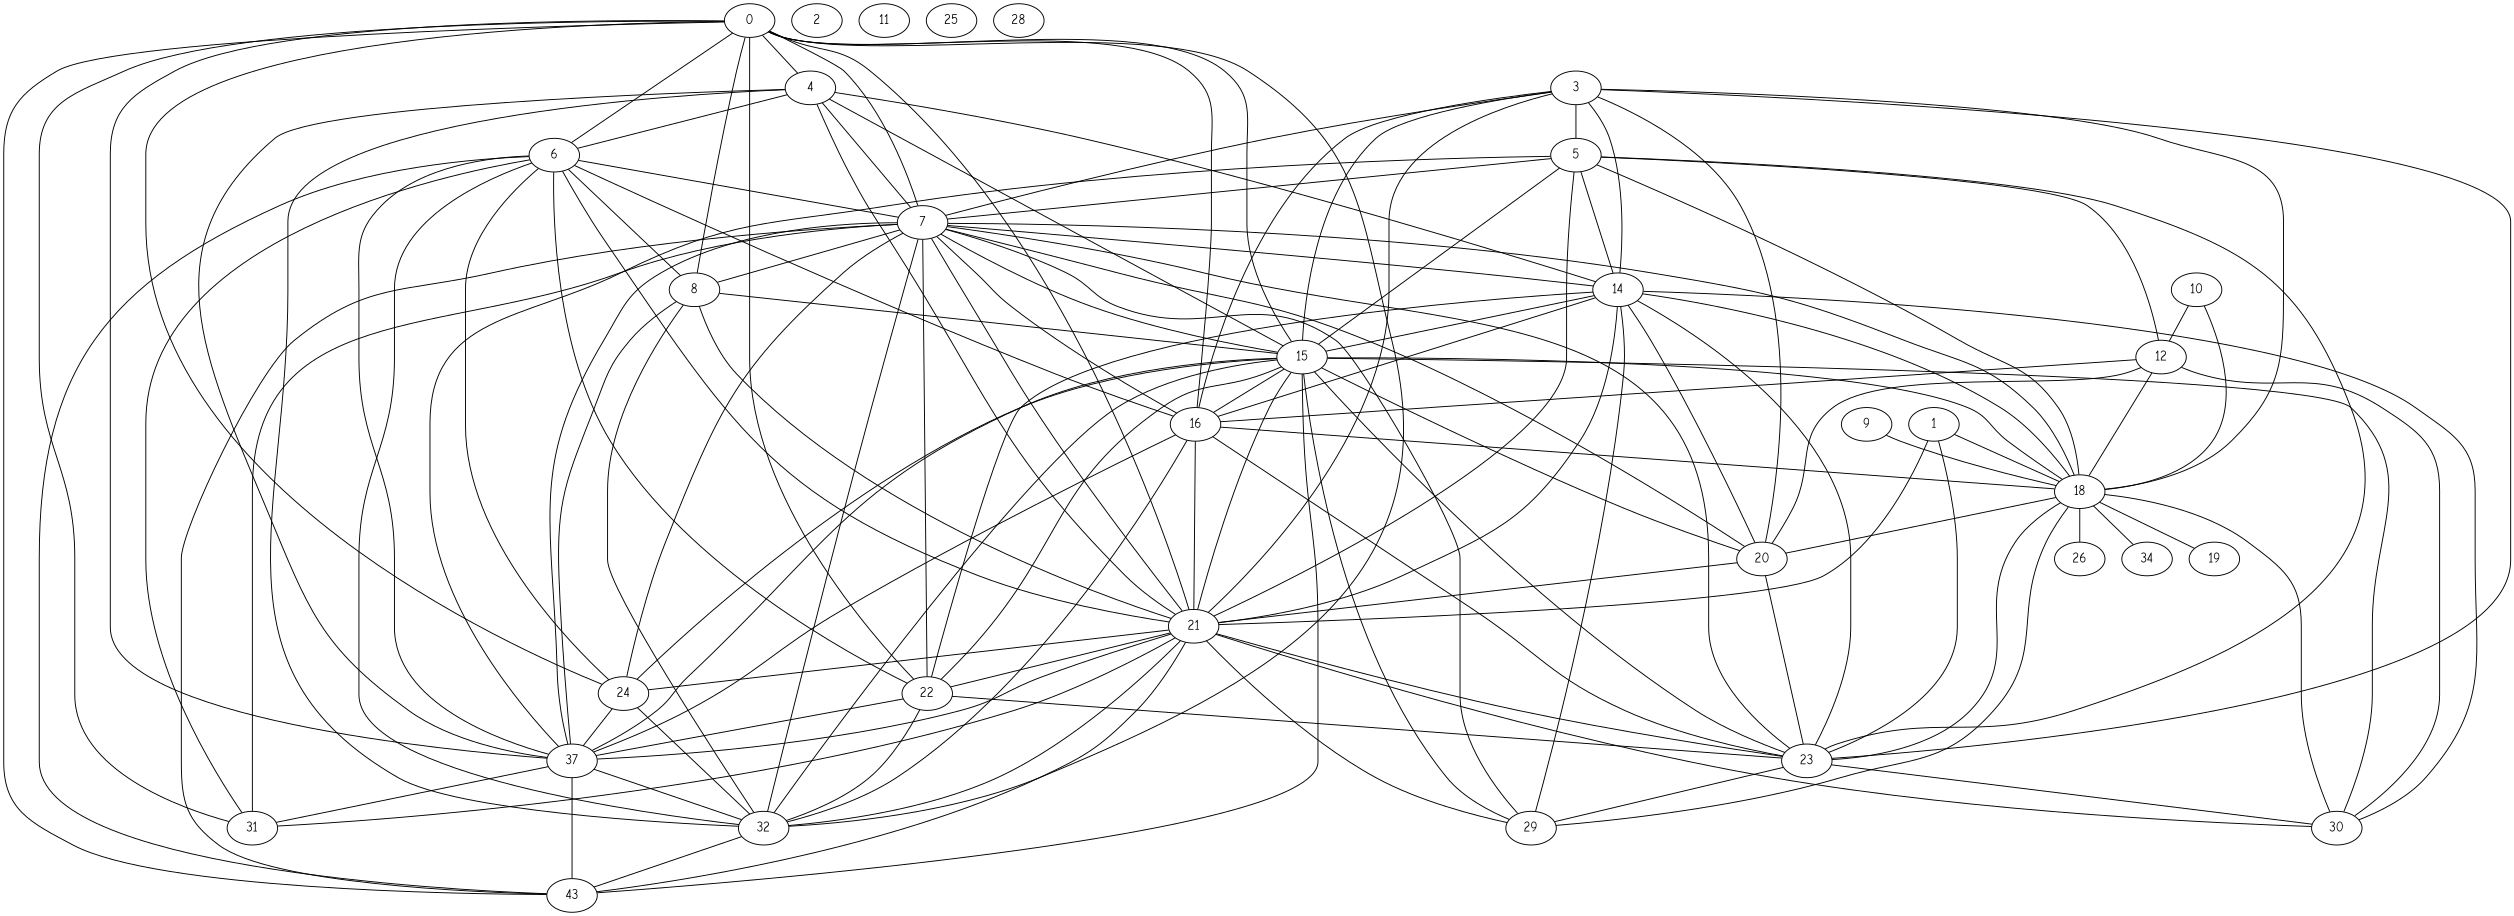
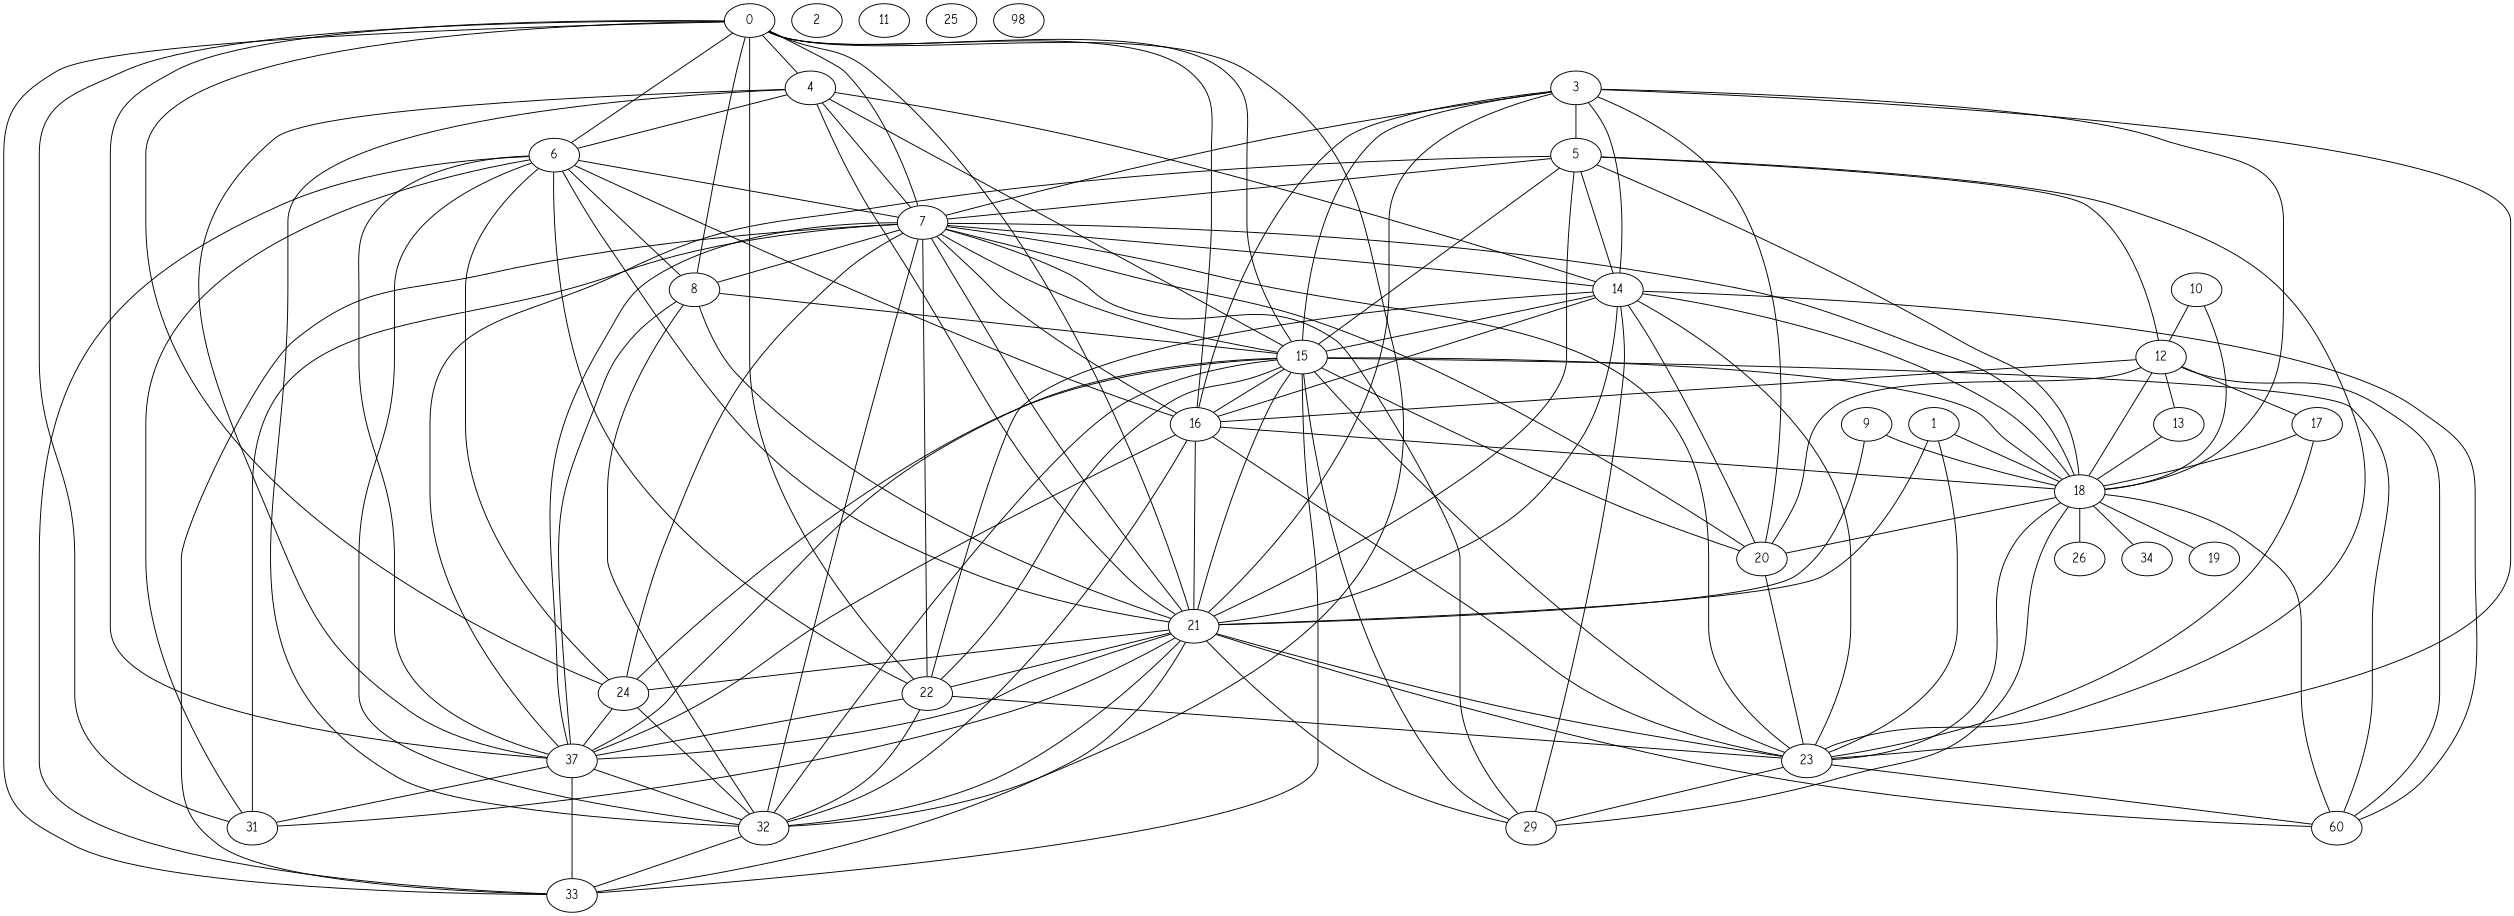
(1019, 21) -> (1019, 21)
none -> (2179, 424)
none -> (2317, 424)
(1478, 593) -> (1586, 608)
(2337, 828) -> (2337, 828)
(572, 895) -> (572, 895)
